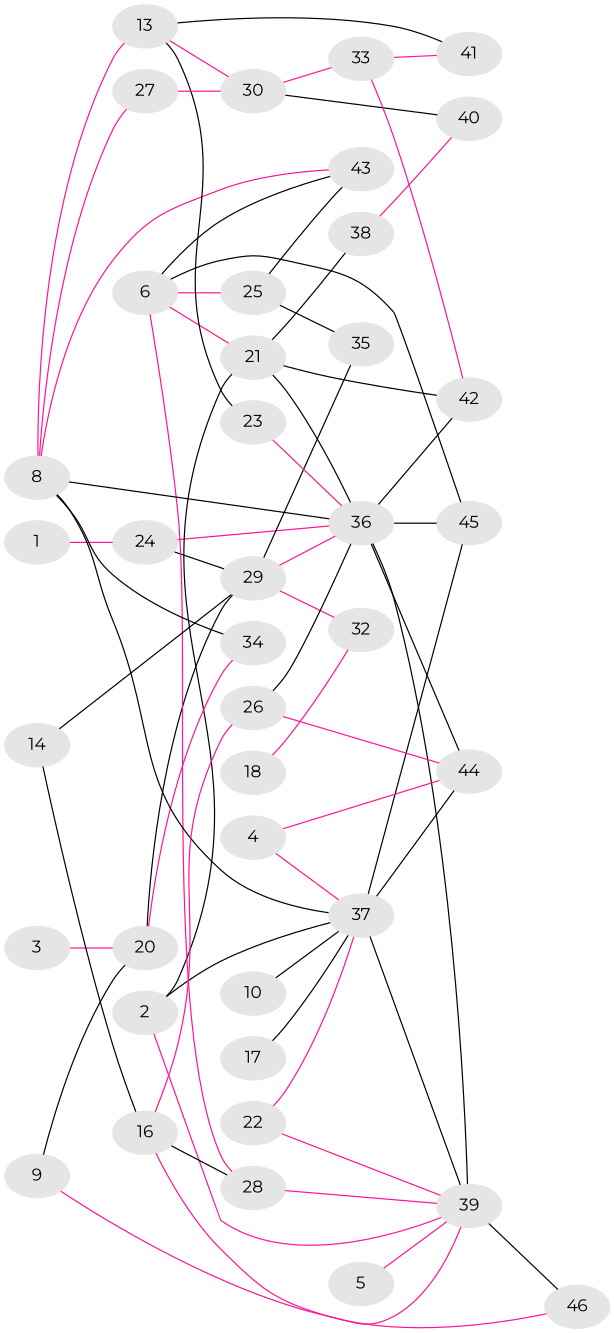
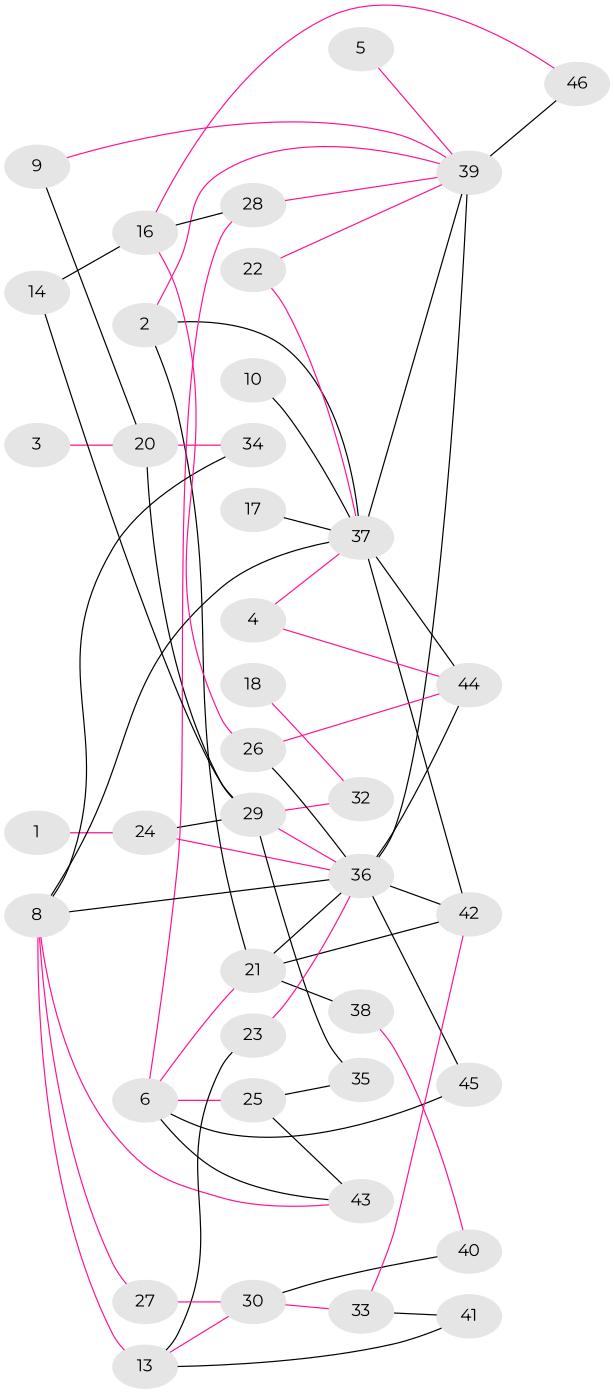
(415, 56) -> (415, 1314)
(413, 728) -> (422, 751)
